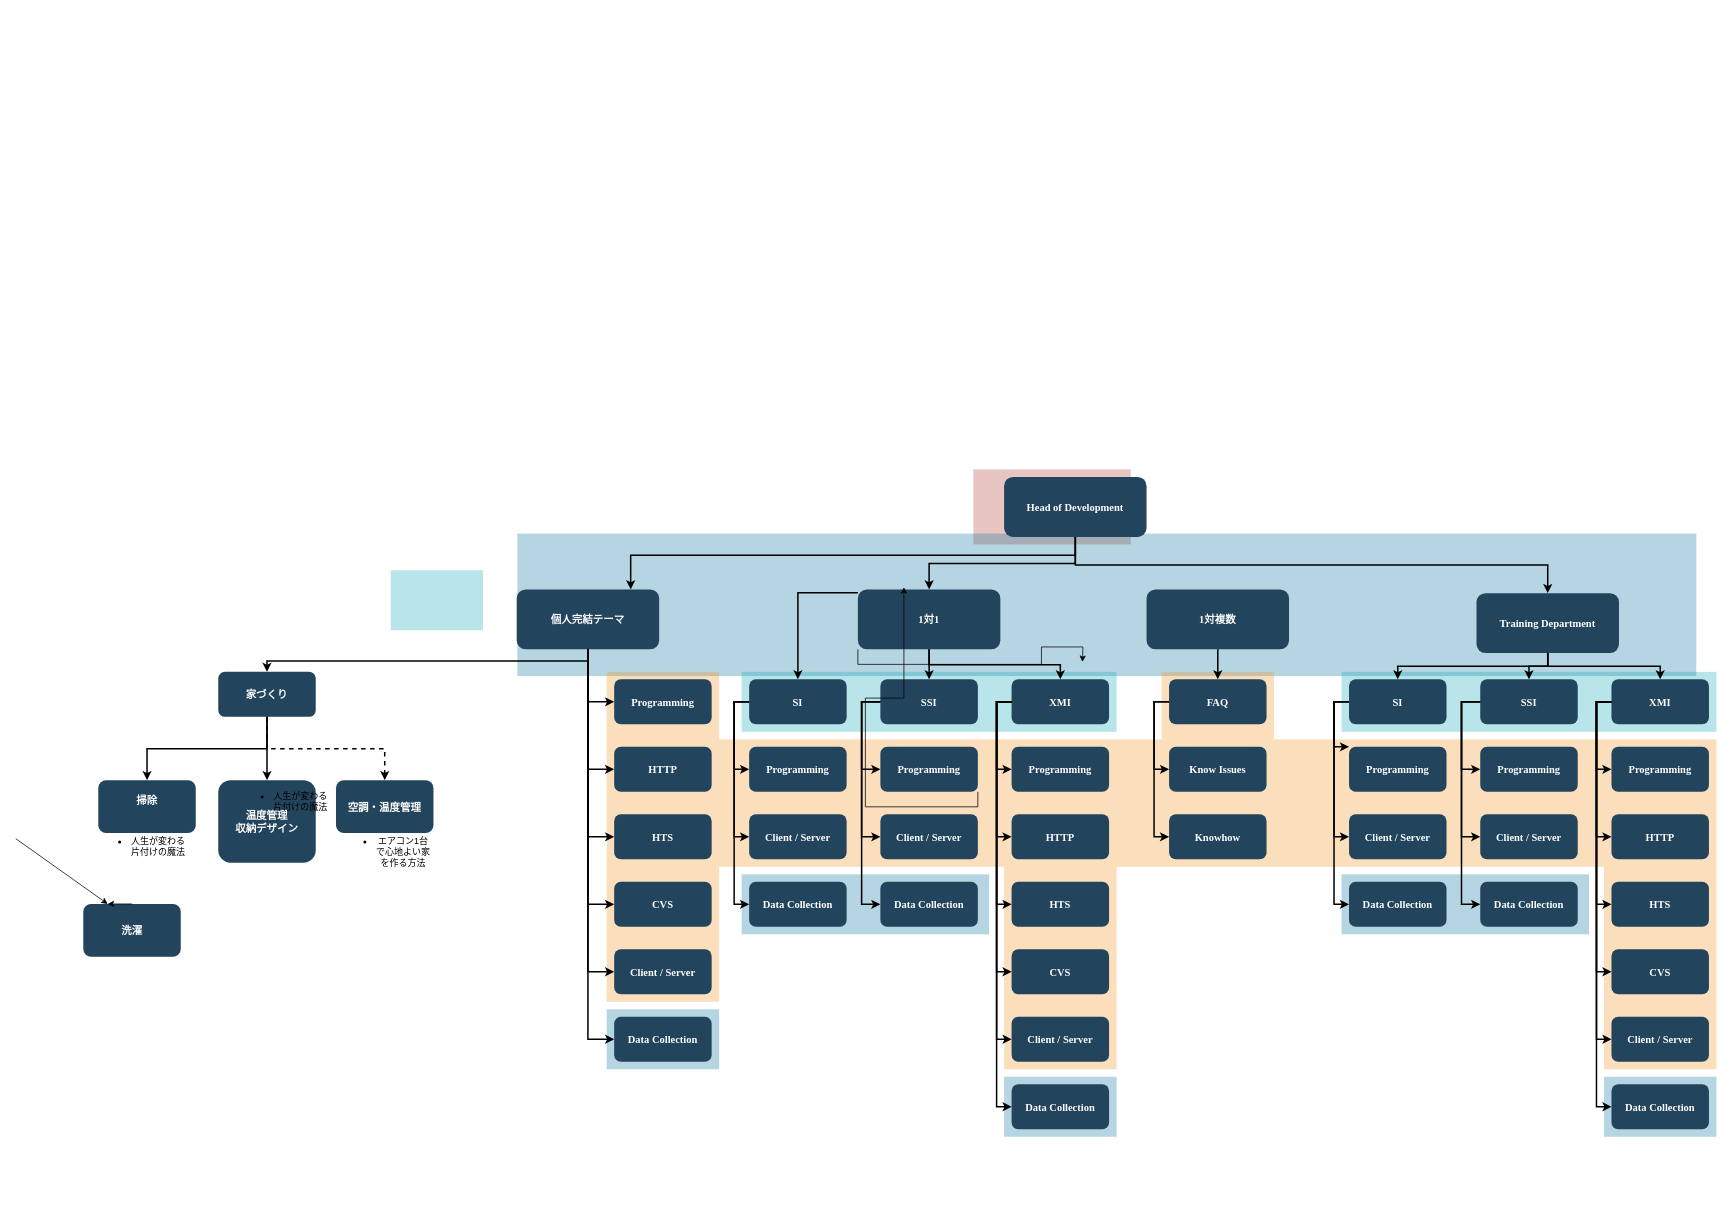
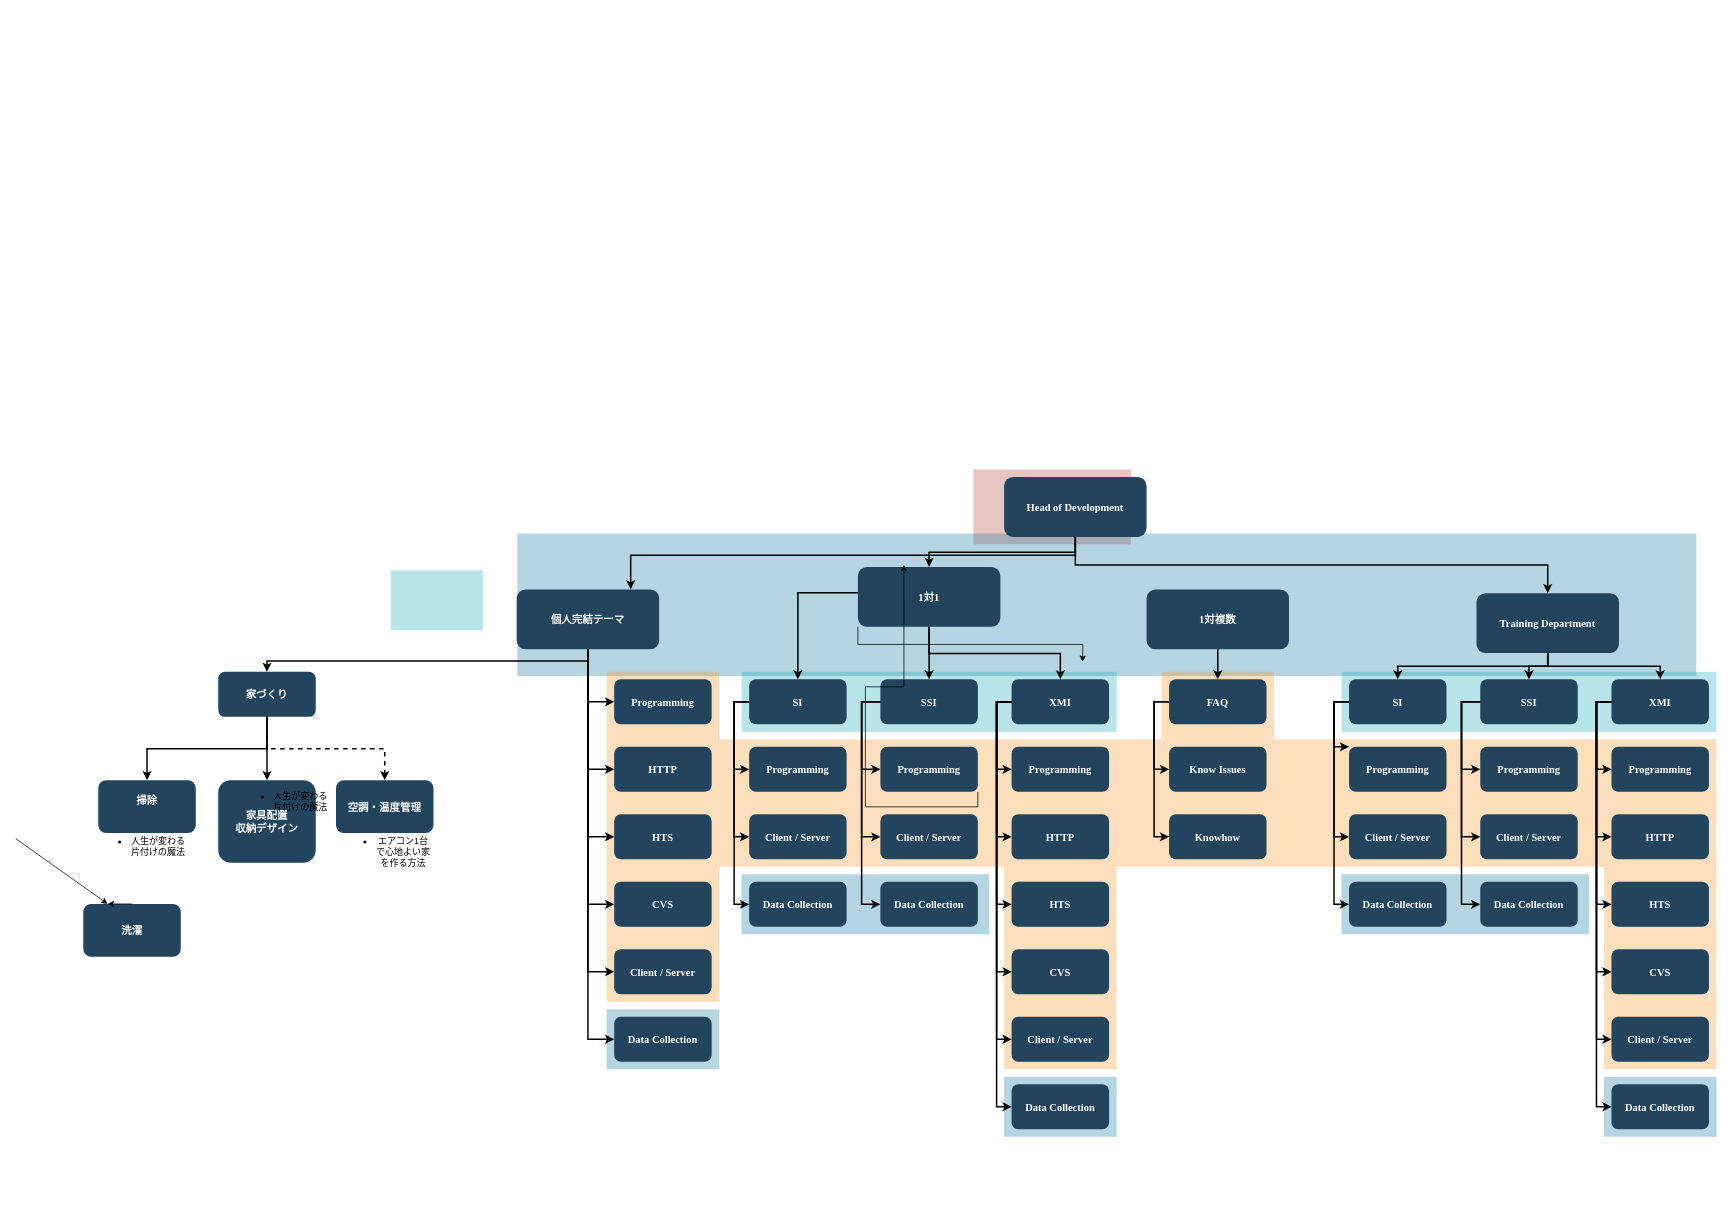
(929, 620) -> (929, 597)
(266, 816) -> (266, 816)
